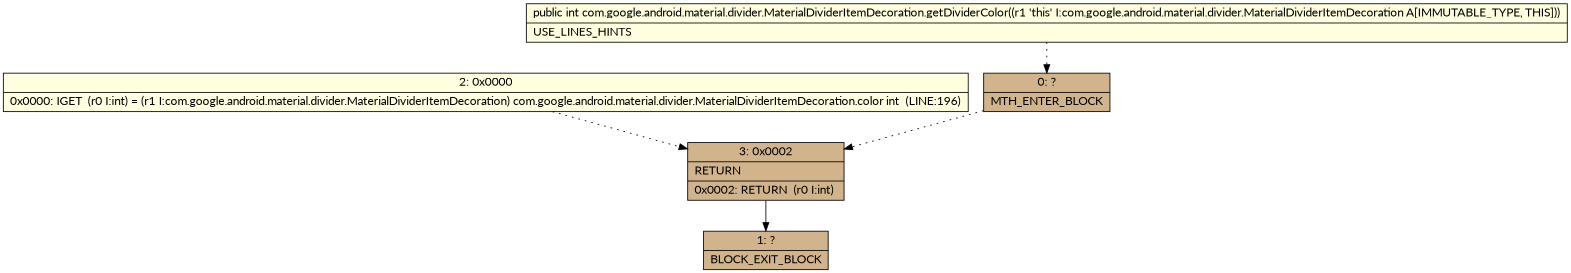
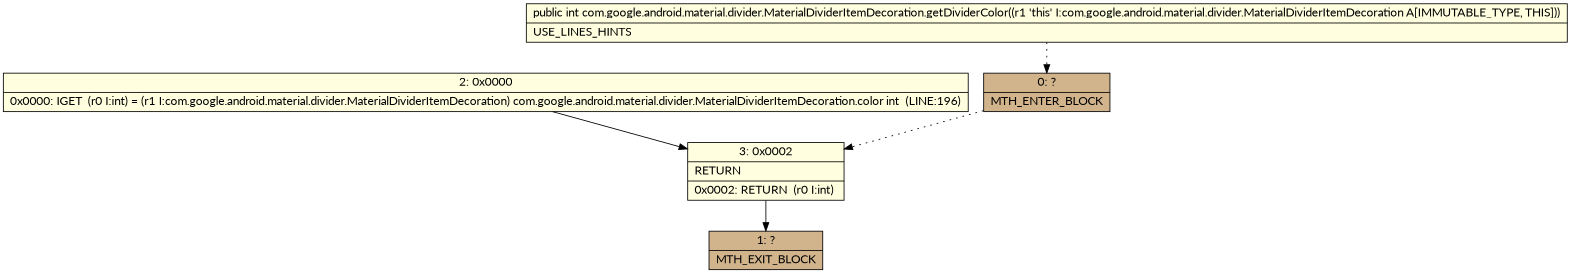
(616, 129) -> (616, 129)
(766, 171) -> (766, 171)
(766, 260) -> (766, 260)
